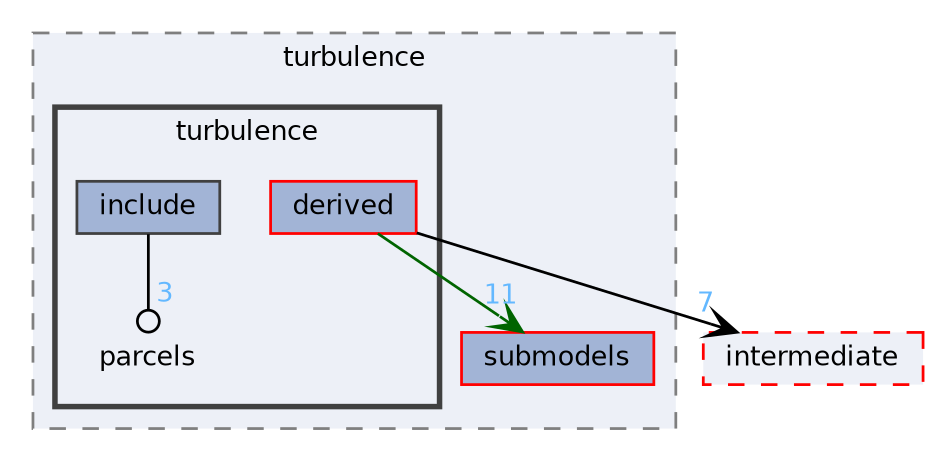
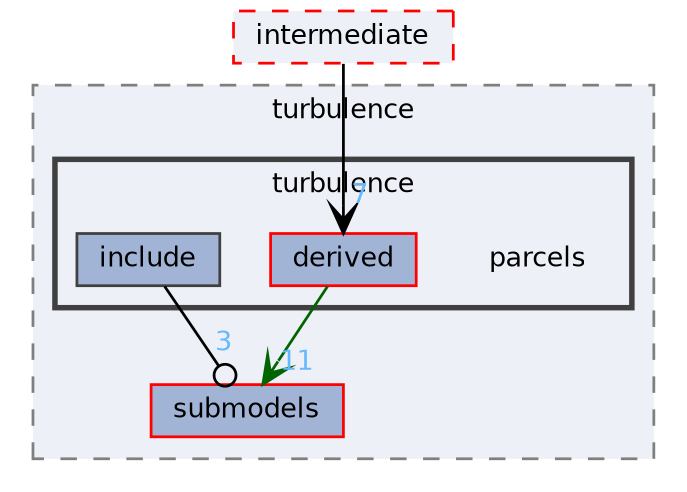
(148, 272) -> (192, 326)
(564, 278) -> (343, 135)
